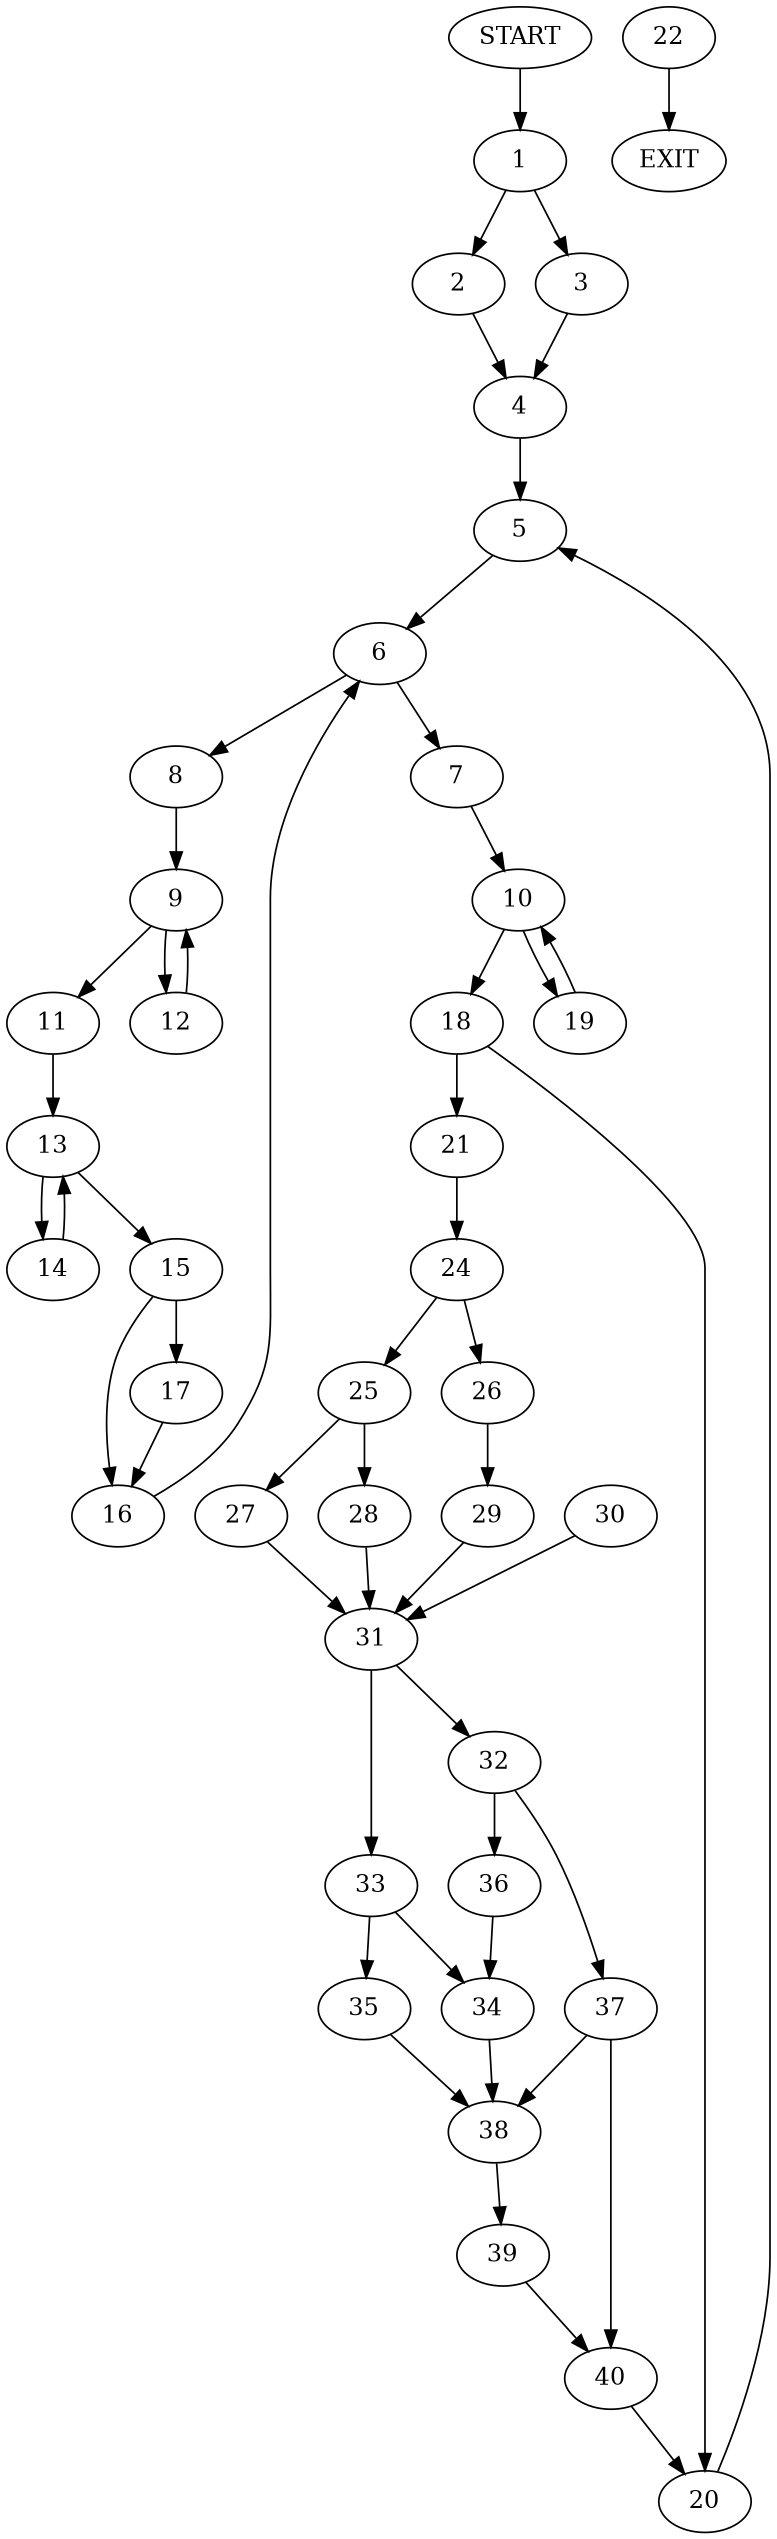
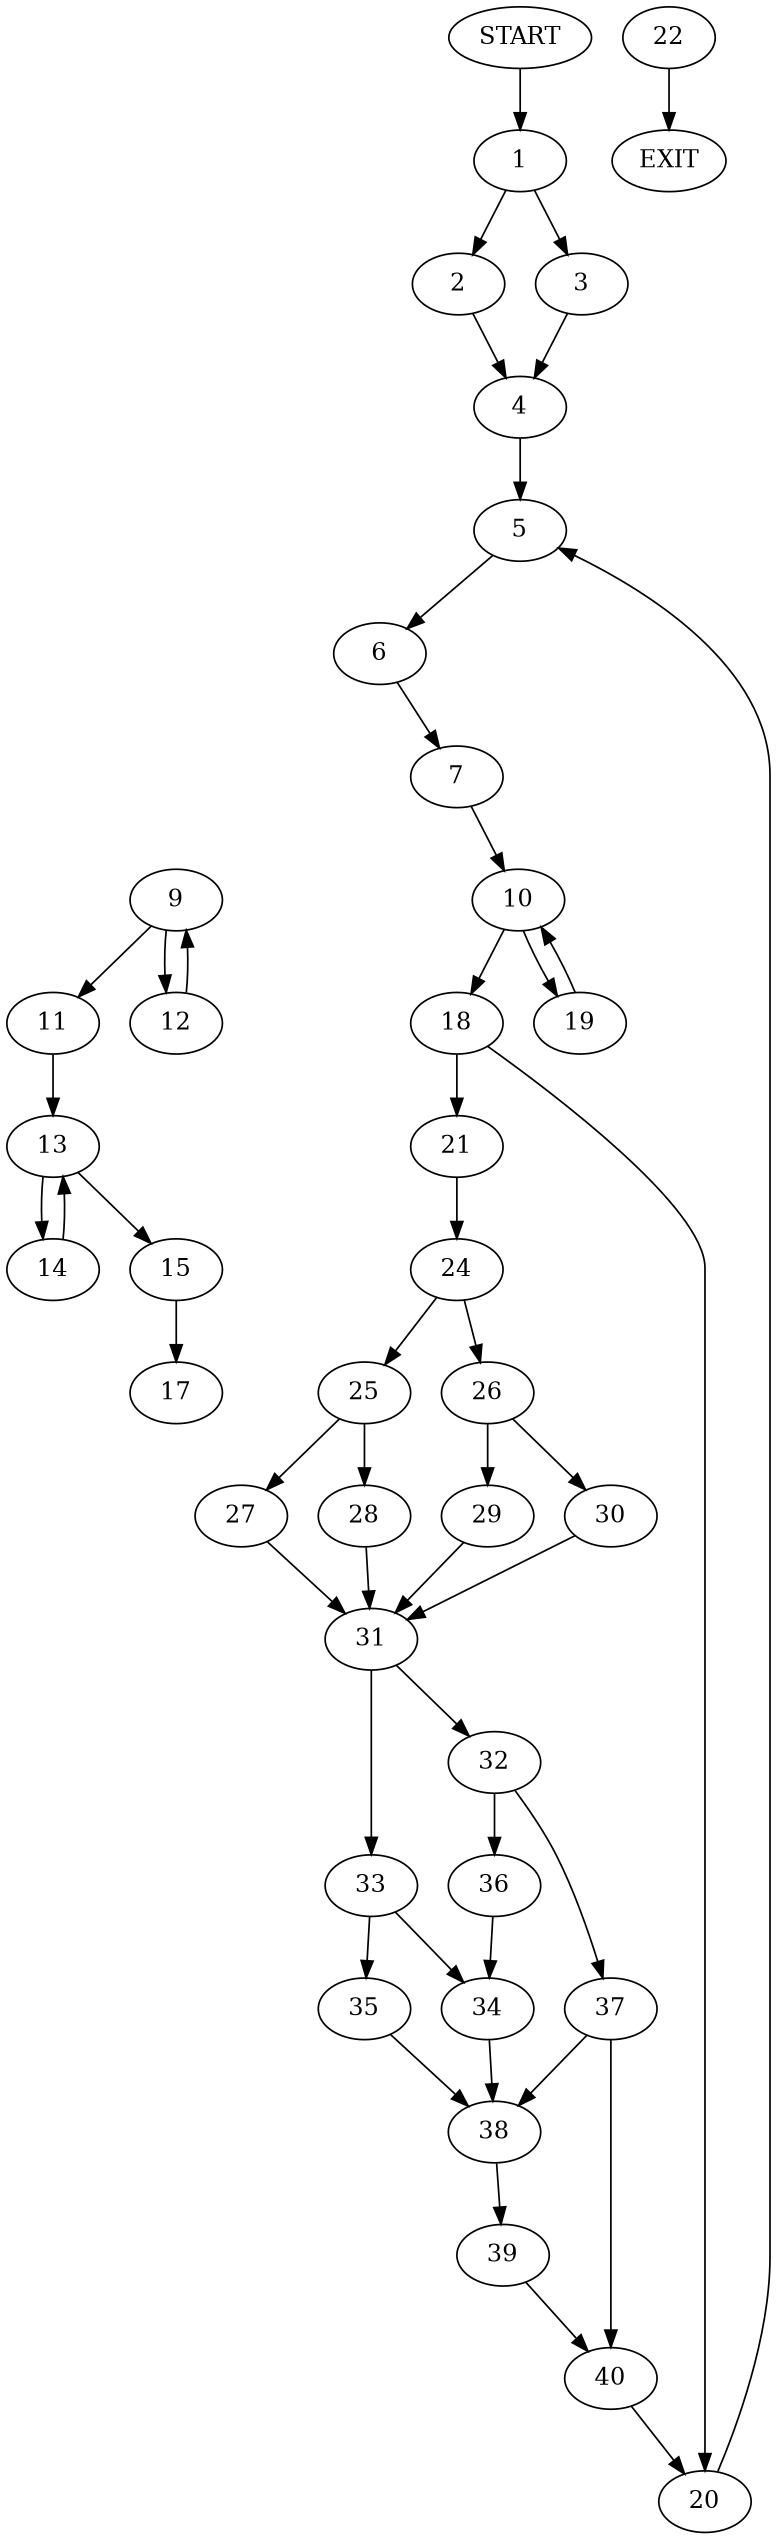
(176, 777) -> none
none -> (543, 1448)
(118, 1516) -> none
